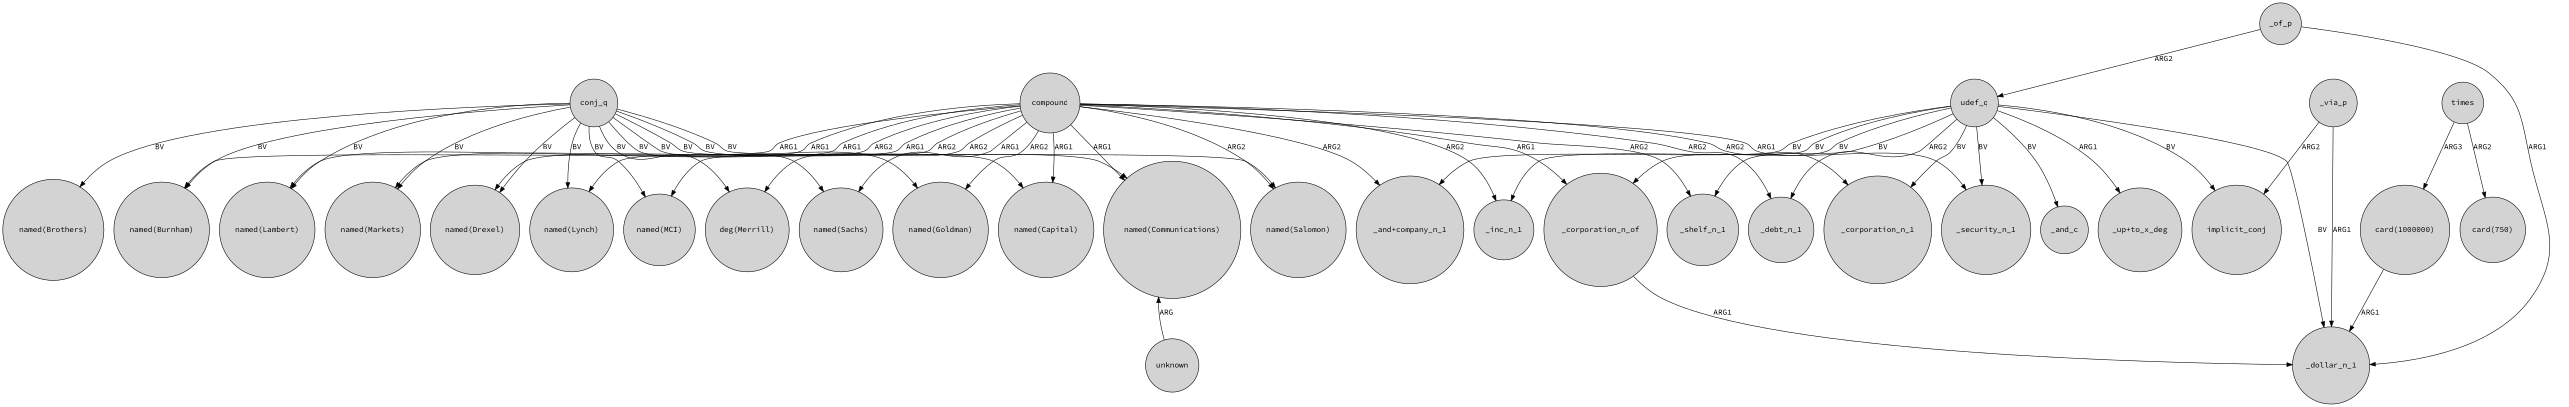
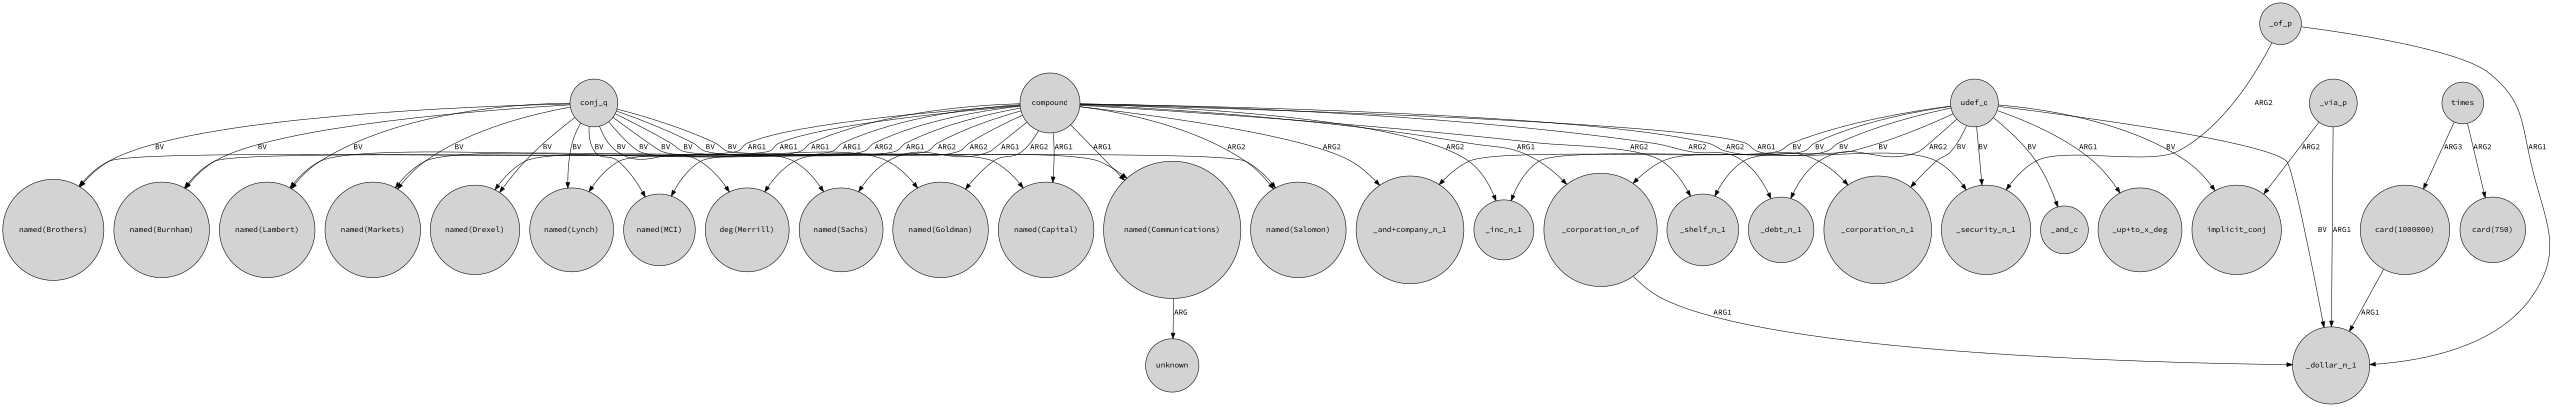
(2132, 62) -> (2162, 156)
none -> (761, 139)
(1160, 322) -> (1173, 316)
